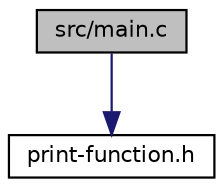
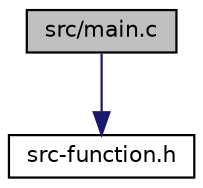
(112, 156) -> (102, 156)
